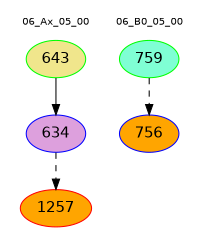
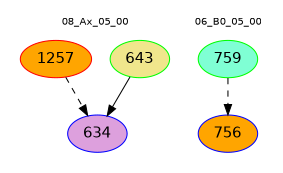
(56, 22) -> (95, 22)
(56, 166) -> (74, 92)
